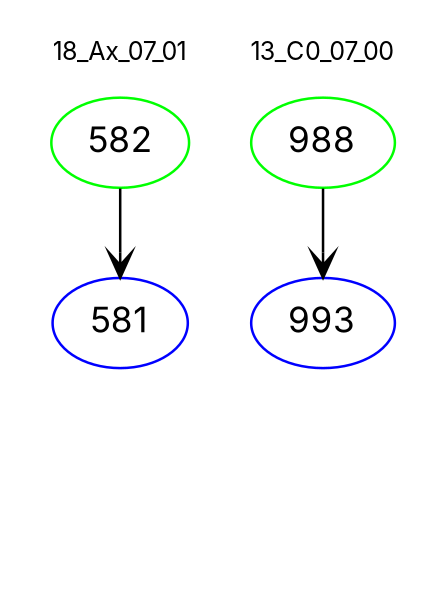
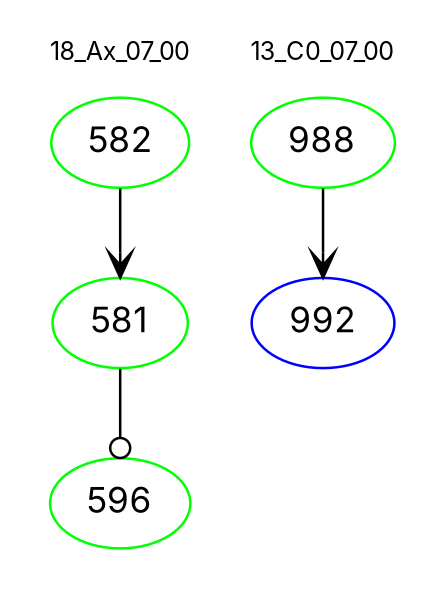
(120, 54) -> (120, 54)
(120, 323) -> (120, 323)
(323, 323) -> (323, 323)
none -> (120, 503)
